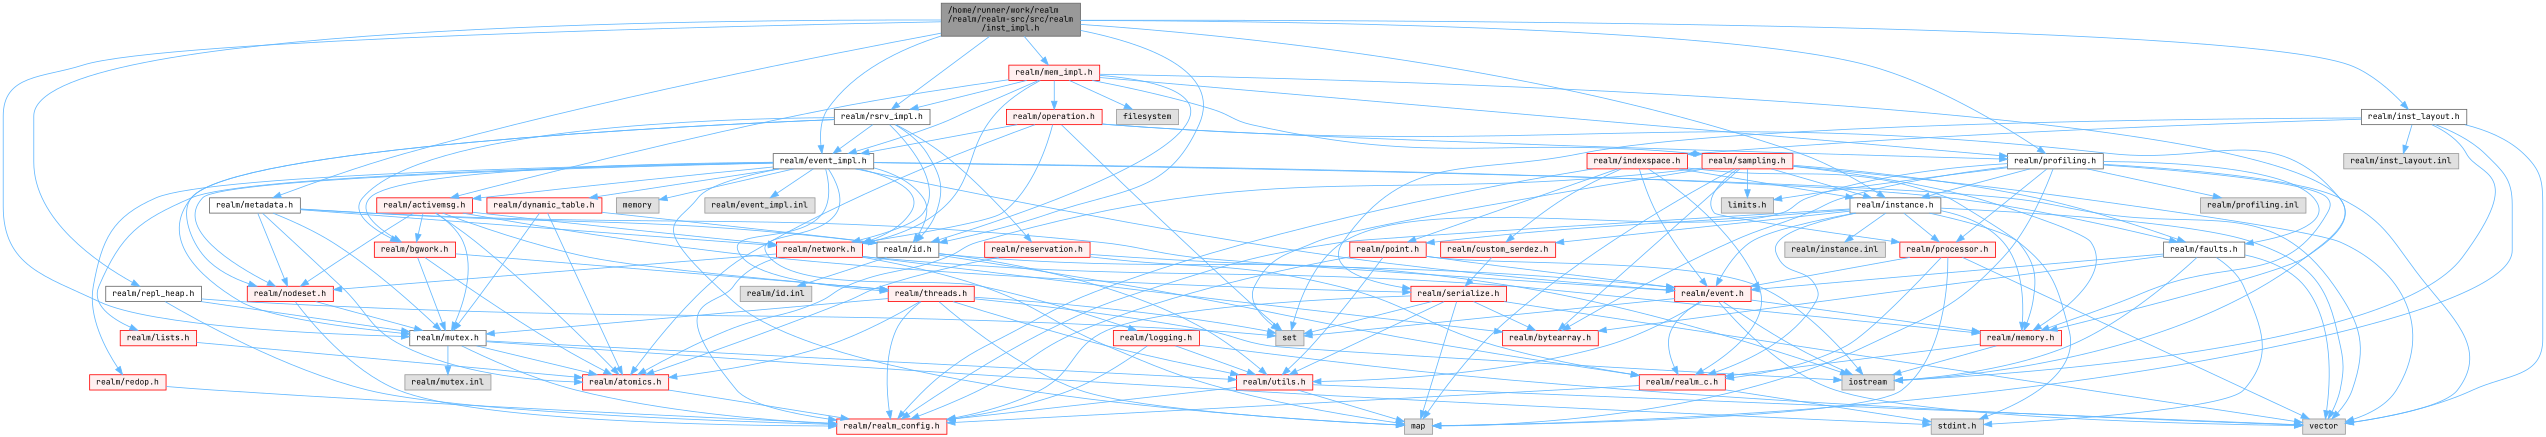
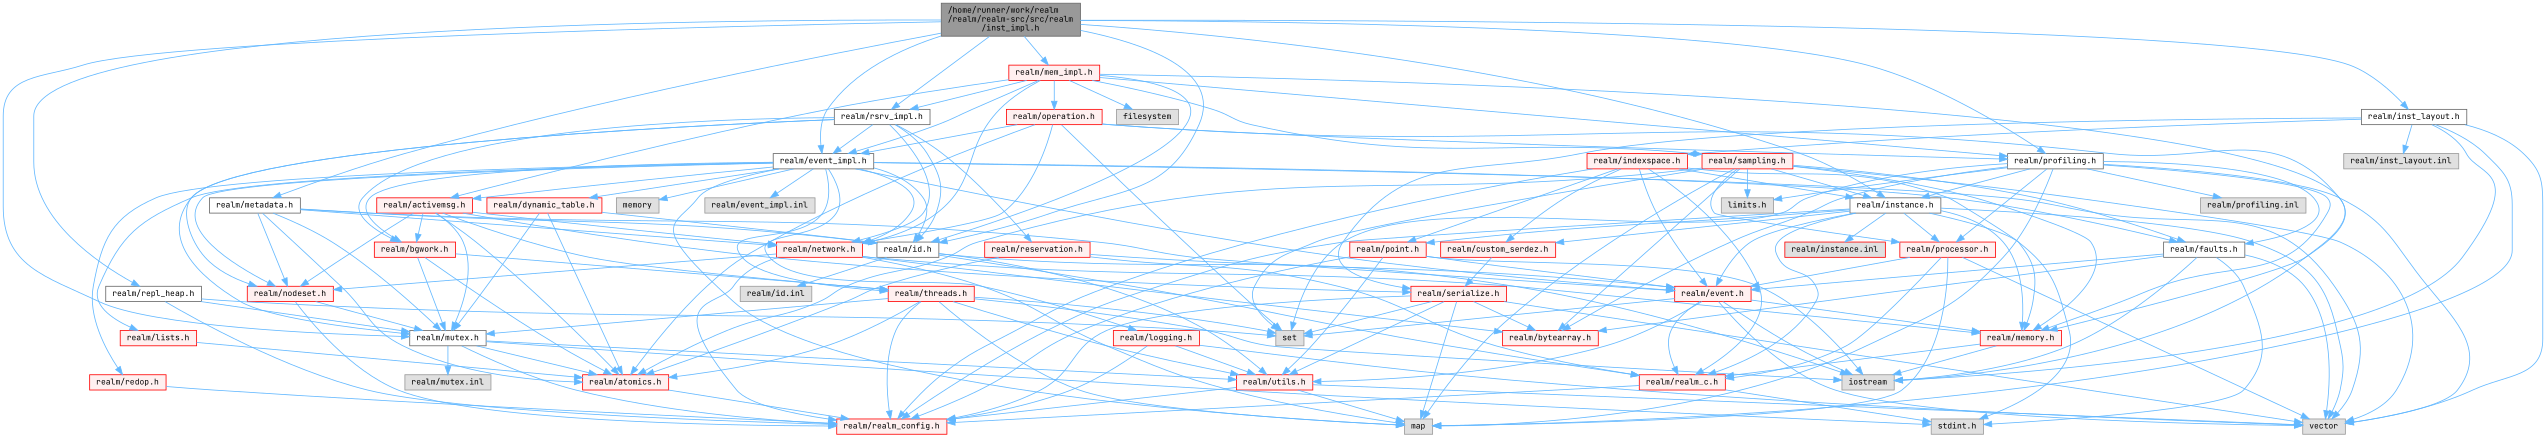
(1835, 250) -> (1835, 250)
